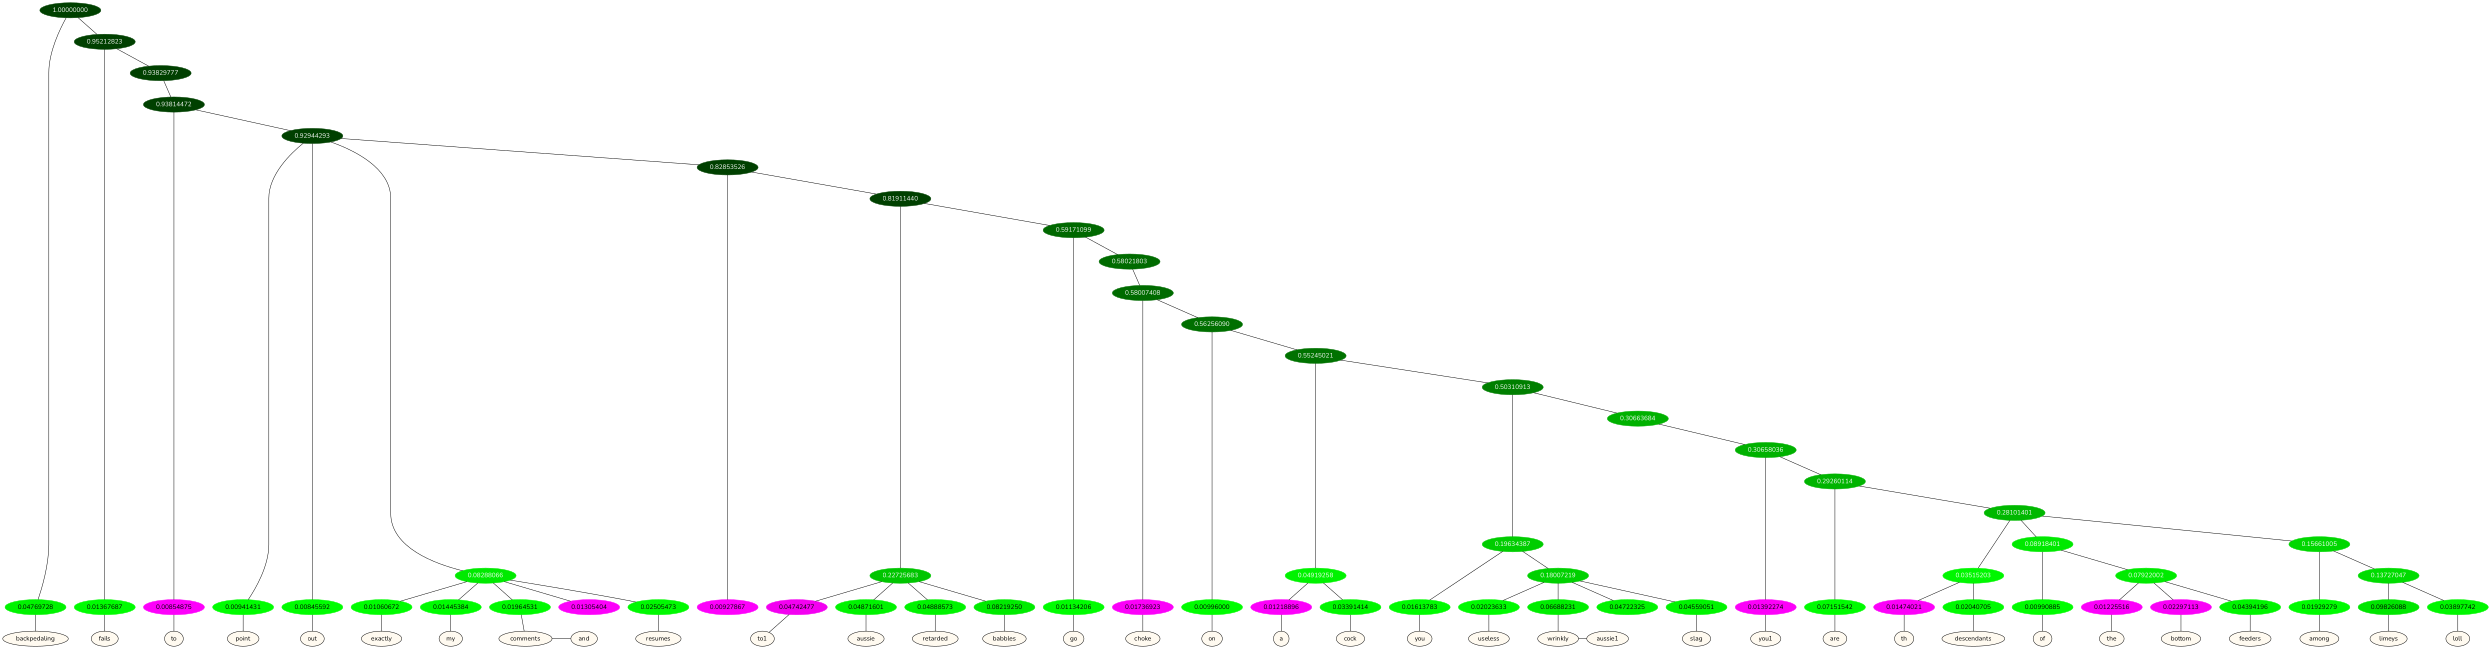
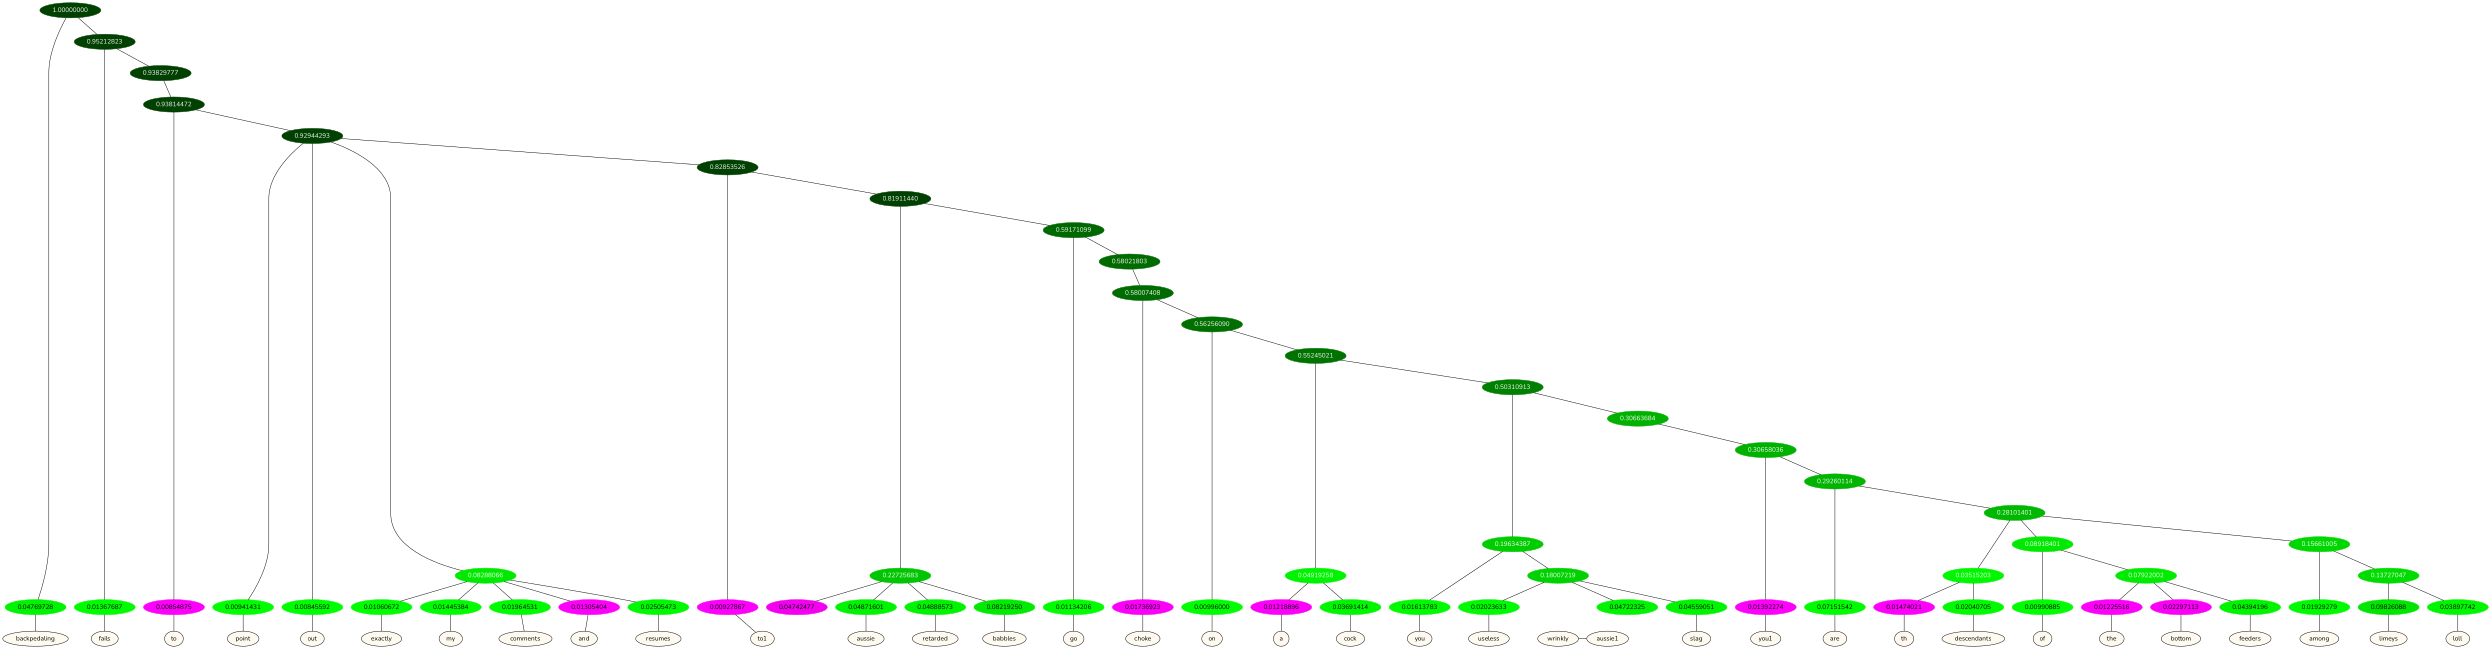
(1350, 607) -> (1350, 607)
(1558, 607) -> none
(779, 623) -> (746, 623)
(561, 639) -> (587, 623)
